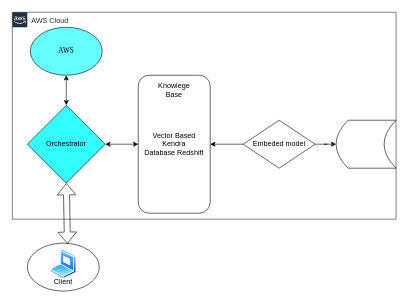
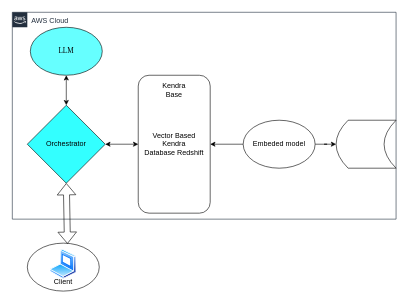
(66, 51) -> (66, 51)
(174, 90) -> (174, 90)
(279, 144) -> (279, 144)
